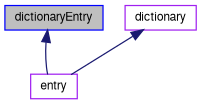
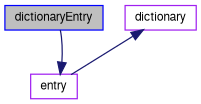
(46, 58) -> (62, 46)
